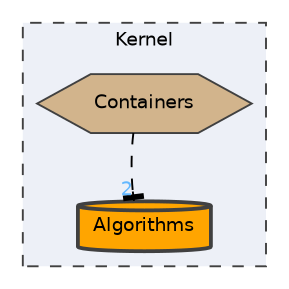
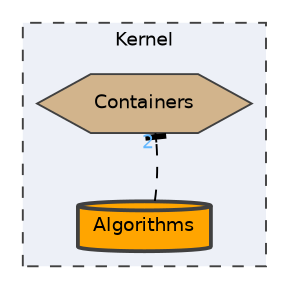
(132, 162) -> (157, 172)
